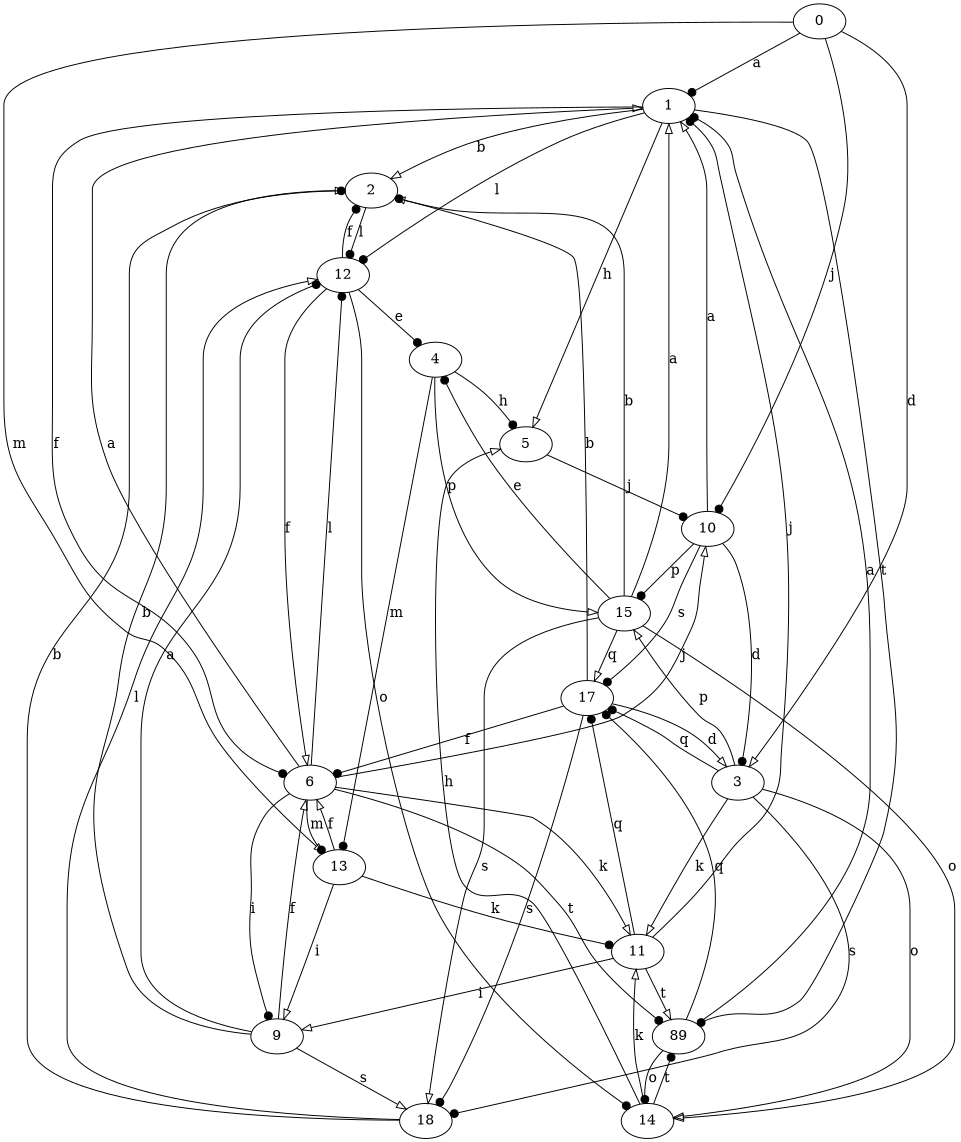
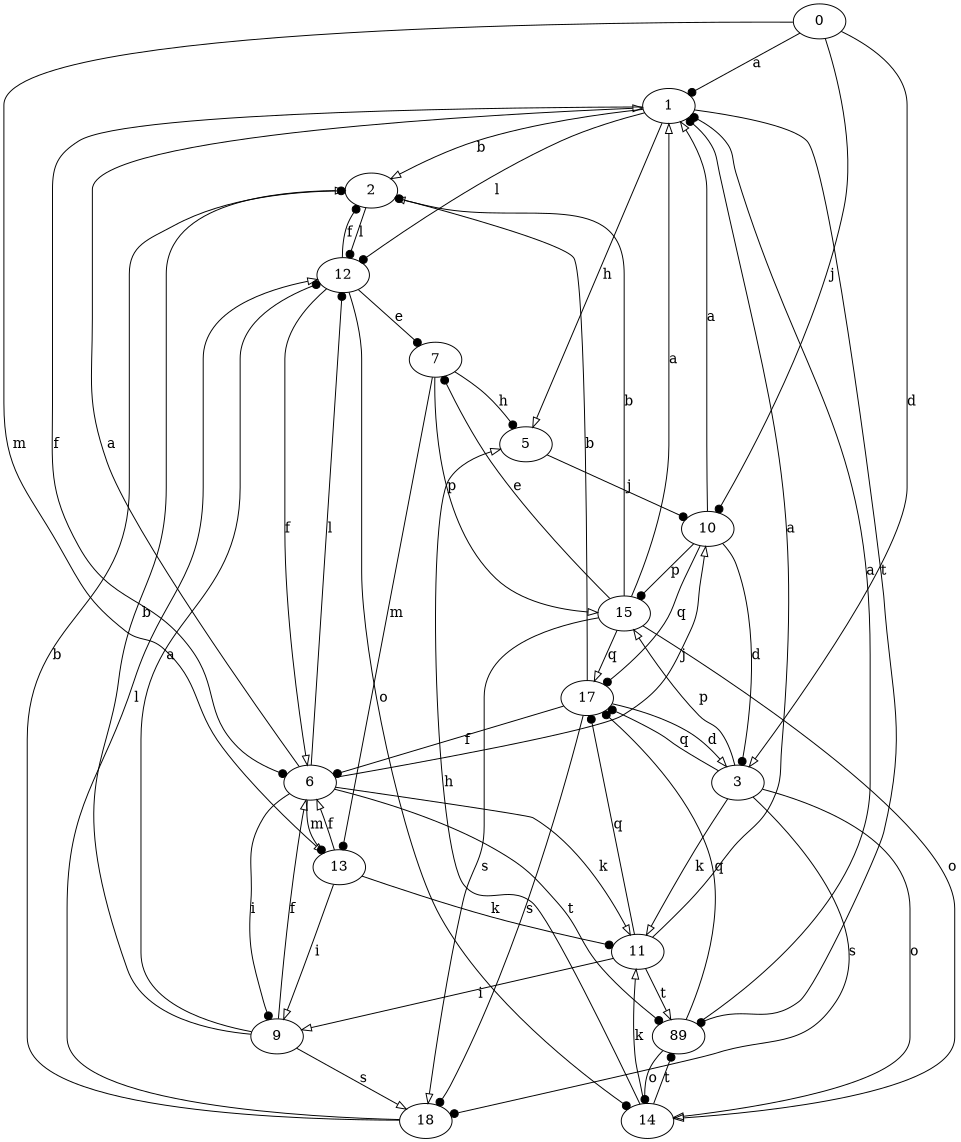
(436, 360) -> (436, 360)
(791, 529) -> (791, 529)
(682, 613) -> (682, 613)
